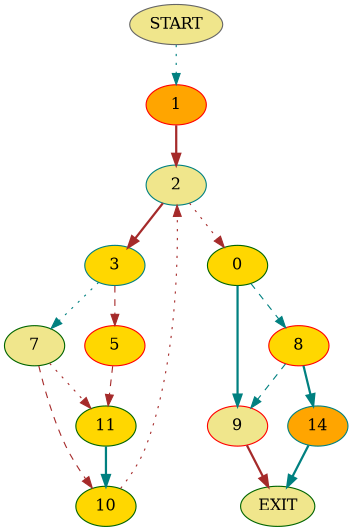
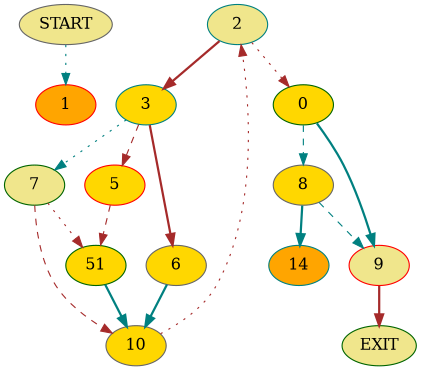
(176, 140) -> none
none -> (176, 265)
(299, 346) -> (303, 185)
(106, 426) -> (96, 265)
(300, 461) -> none
(106, 506) -> (136, 346)
